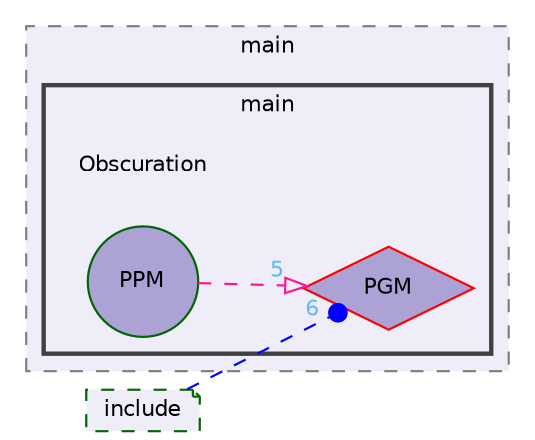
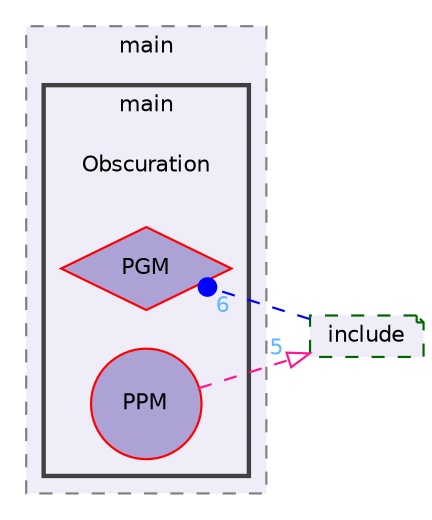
(143, 282) -> (146, 404)
(241, 284) -> (235, 377)
